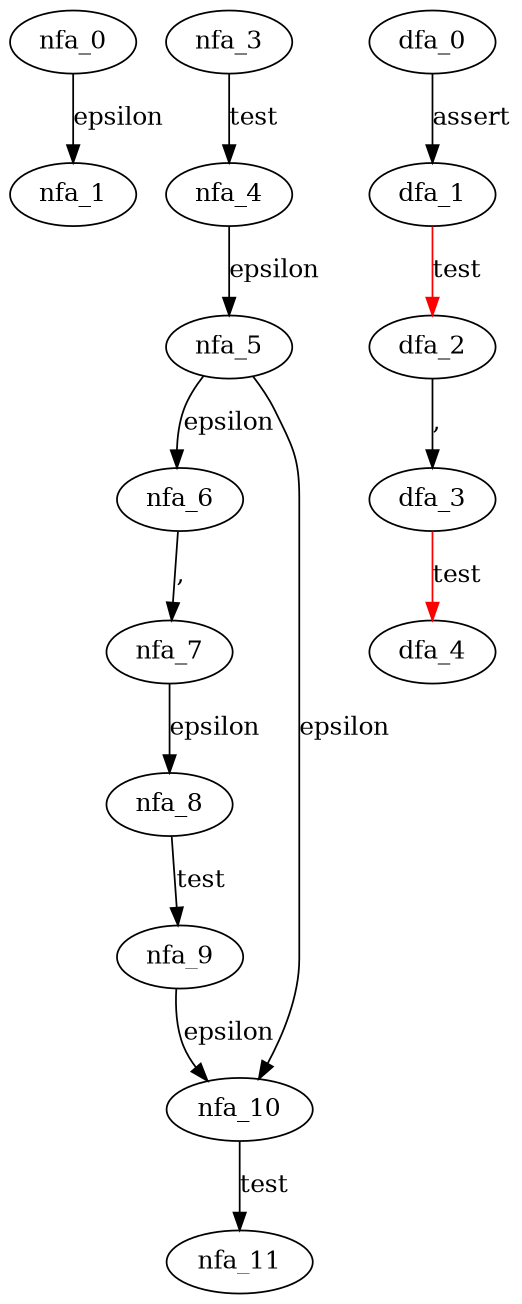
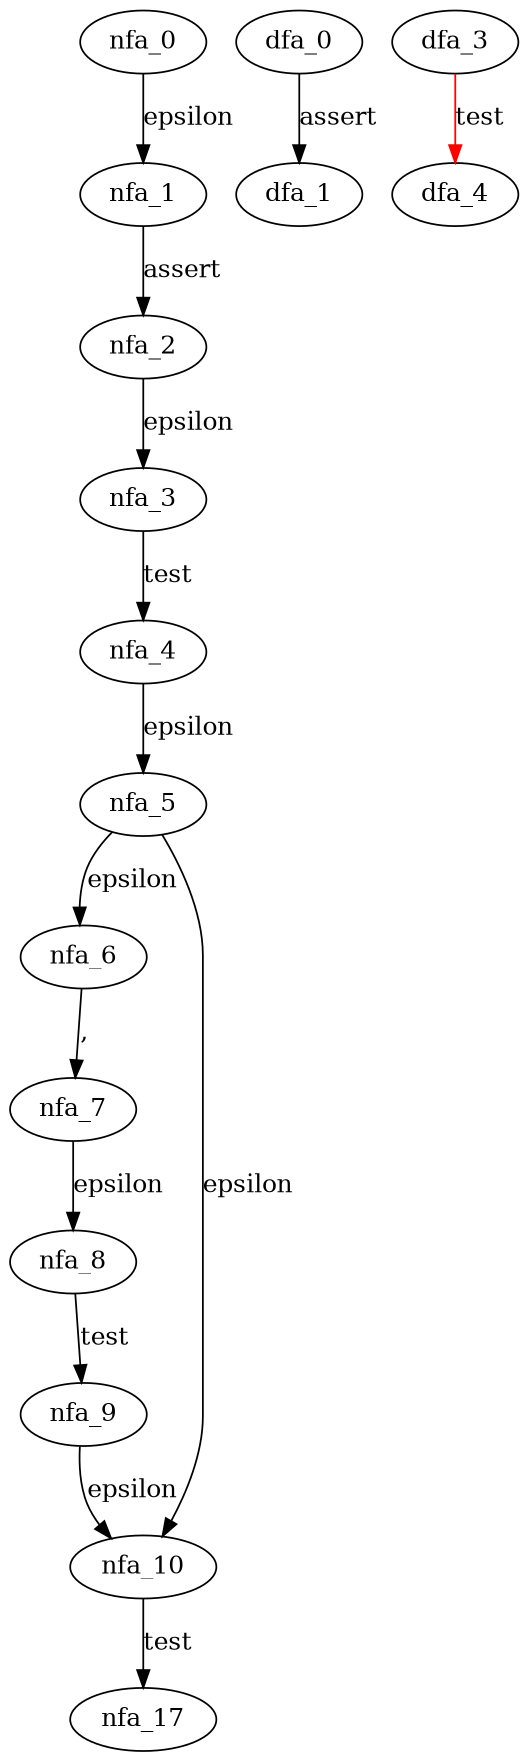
none -> (143, 347)
(432, 347) -> none
(240, 1262) -> (143, 1719)
